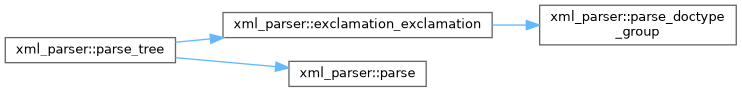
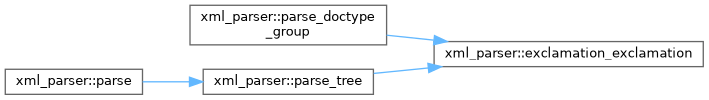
(509, 25) -> (410, 38)
(226, 62) -> (166, 82)
